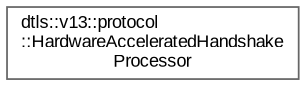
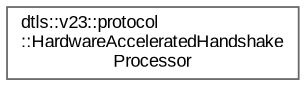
(153, 43) -> (153, 43)
